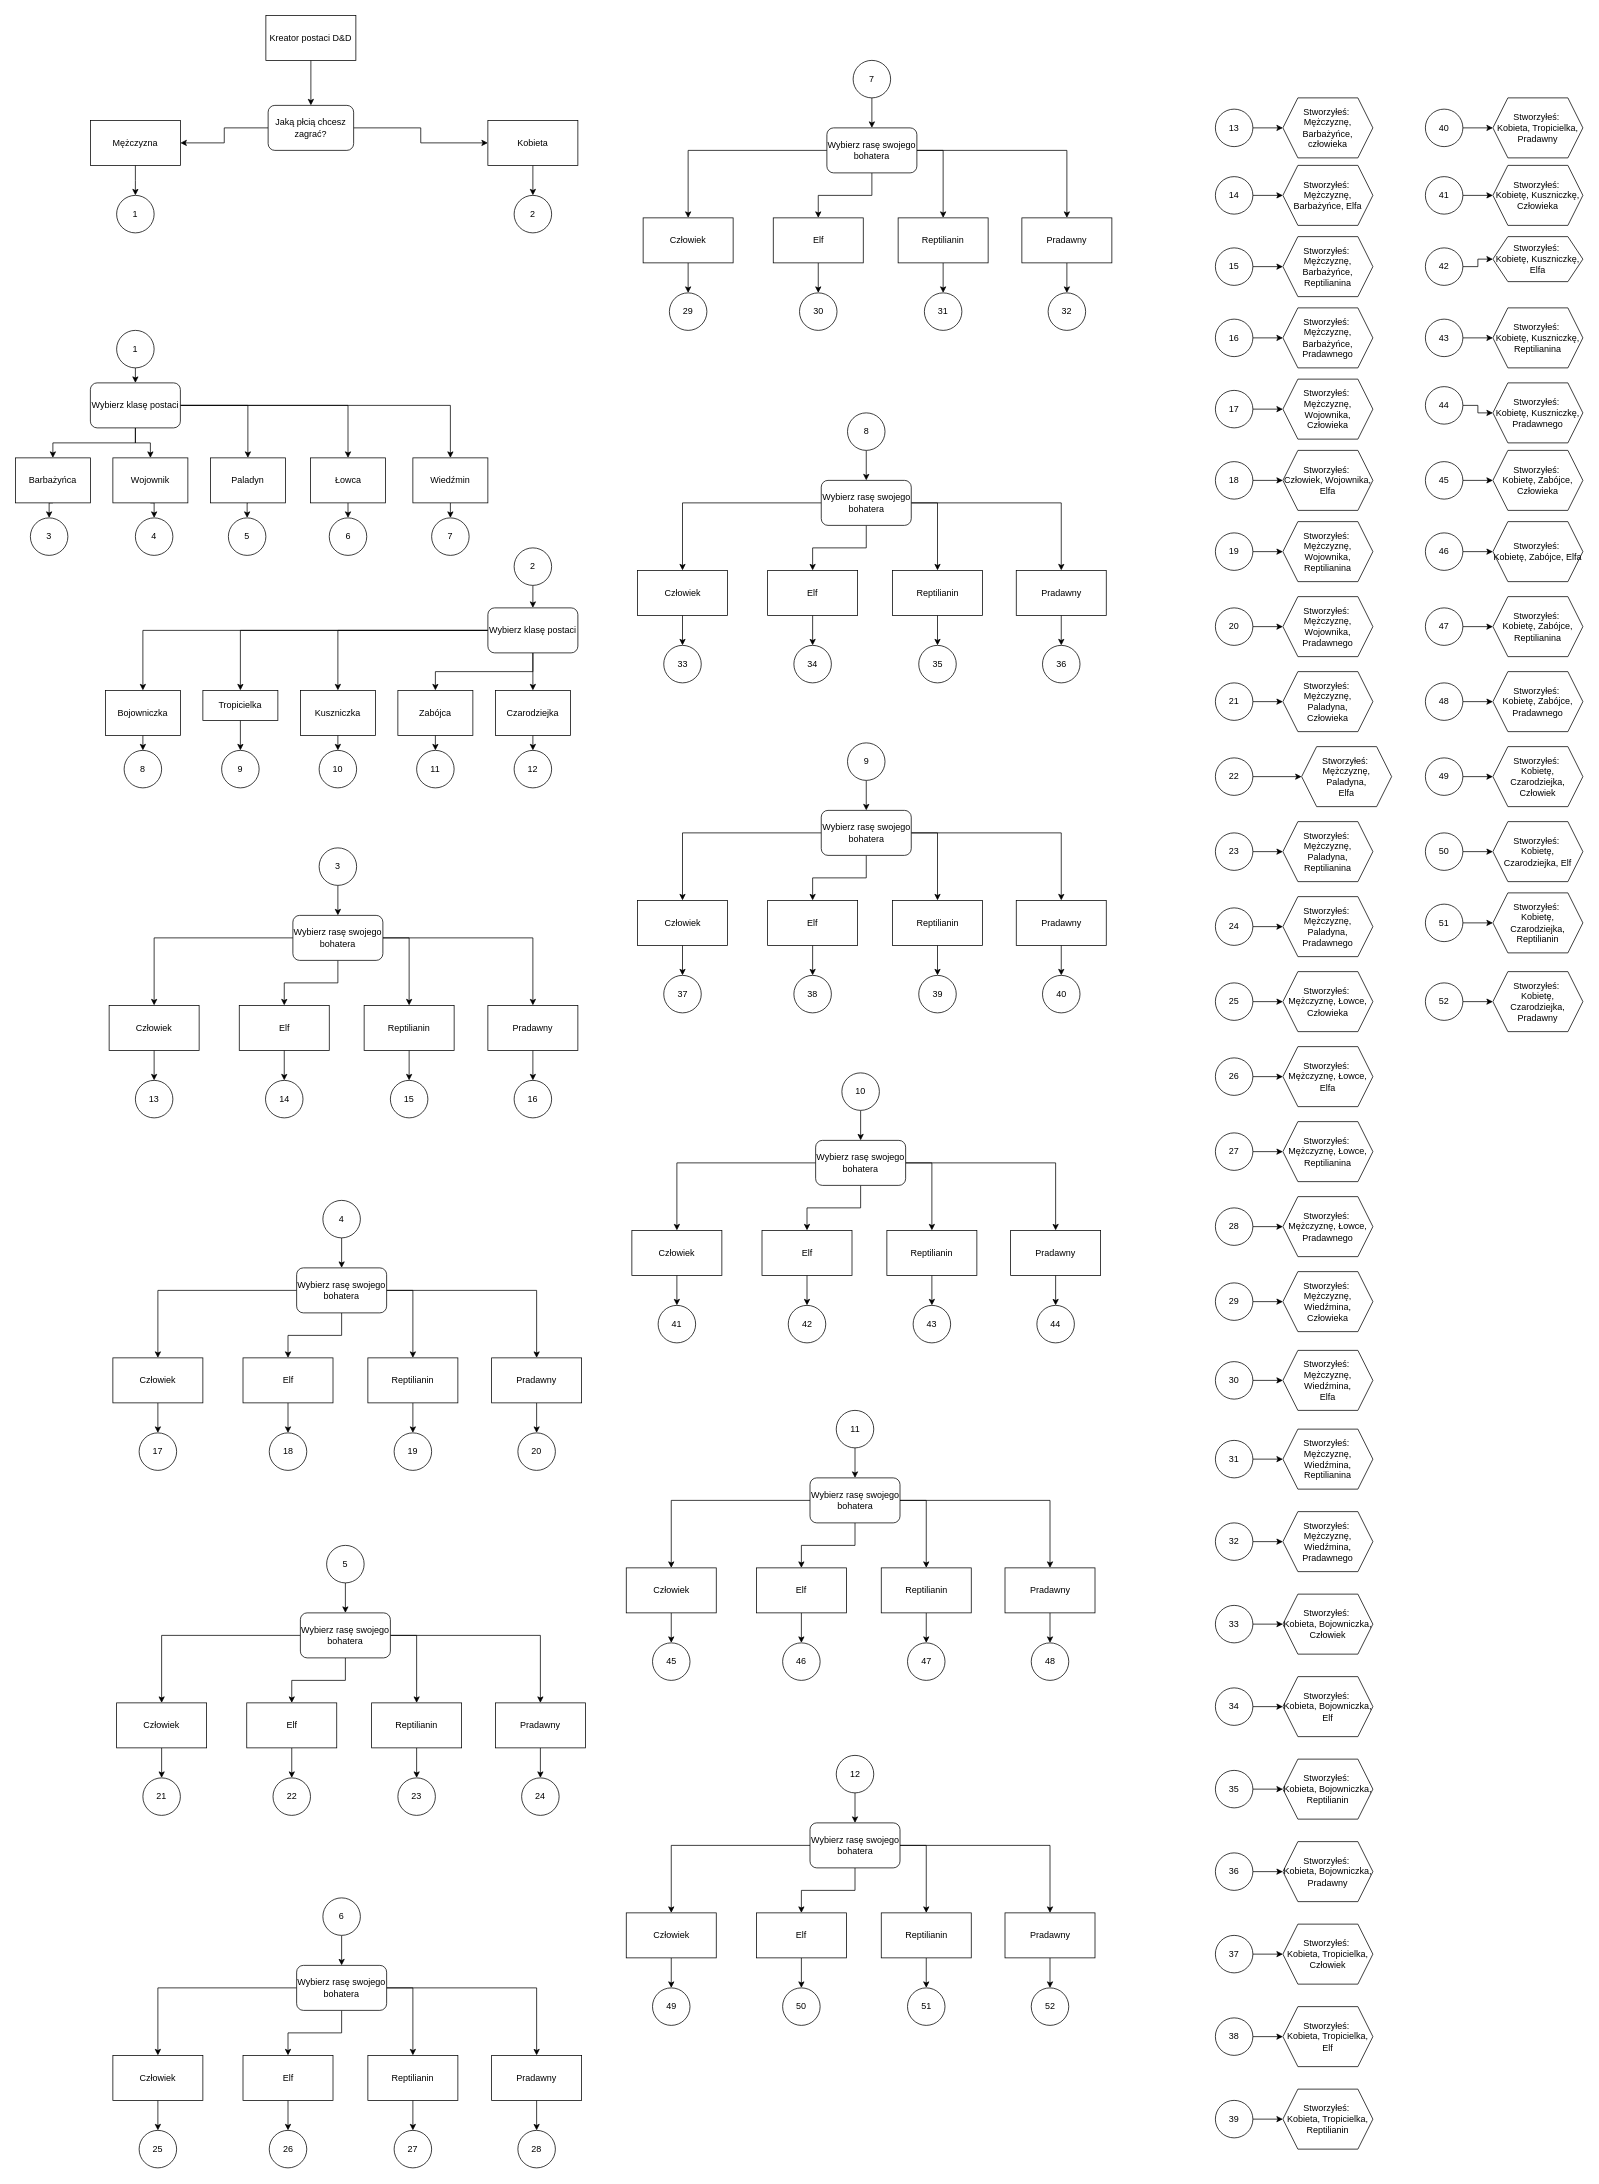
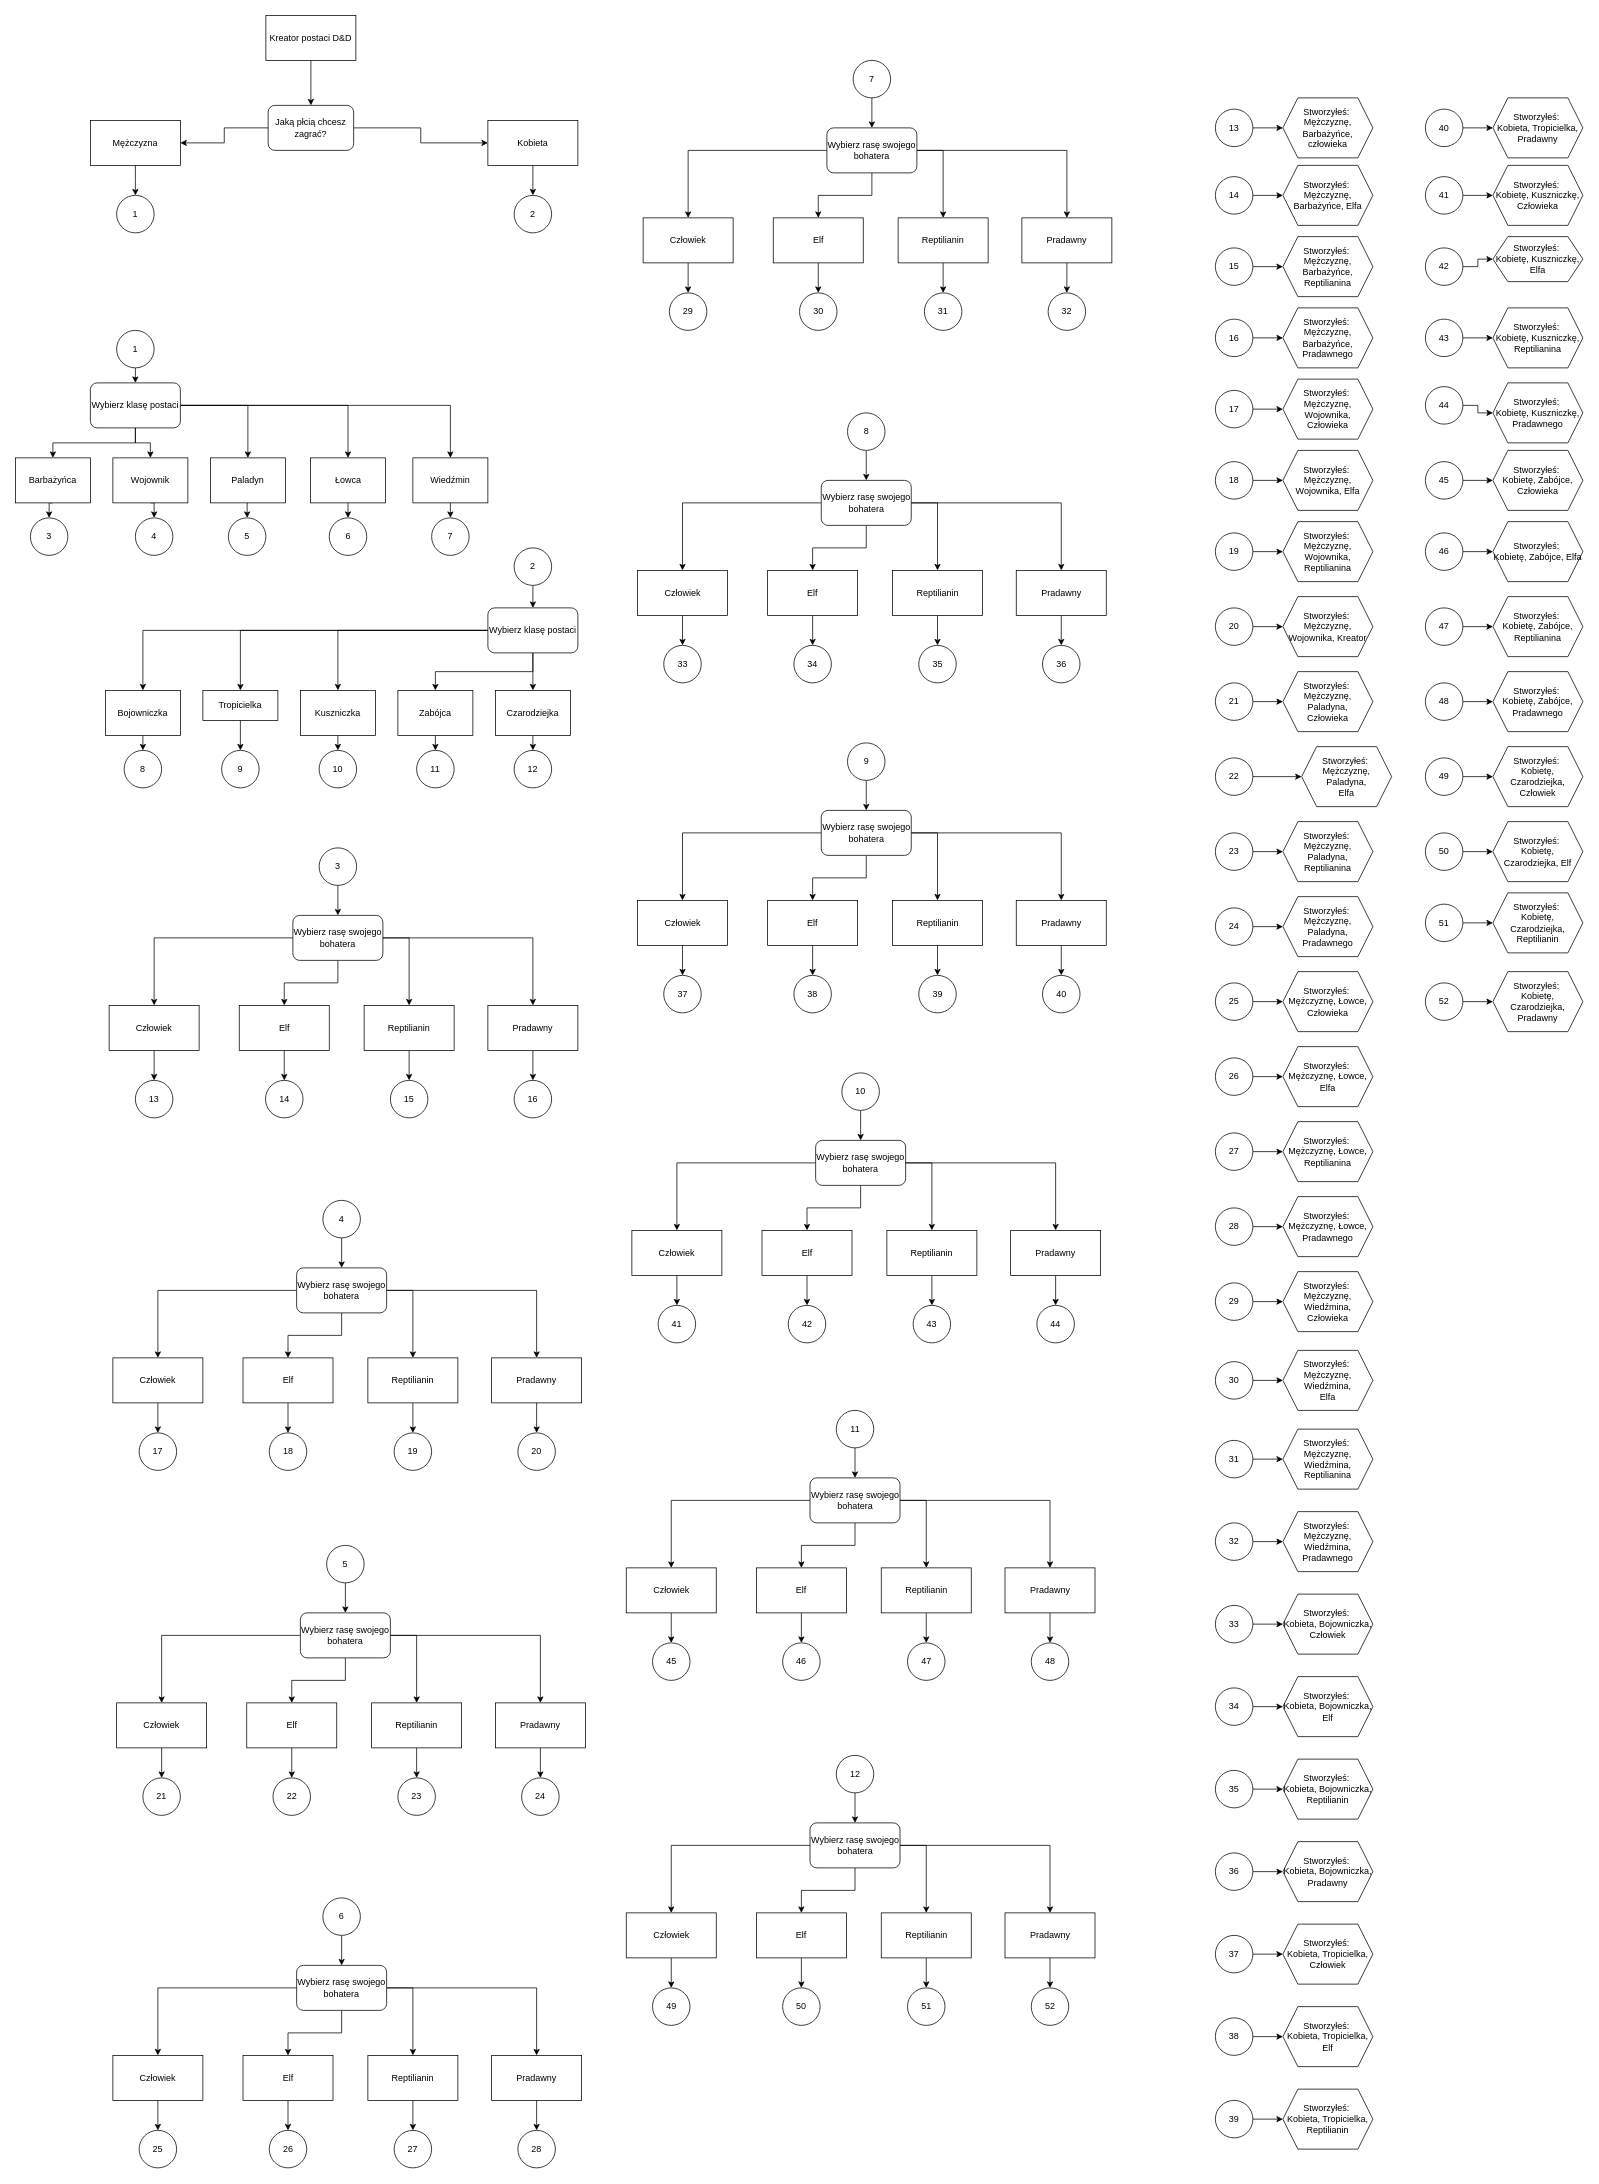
(1328, 480) -> (1328, 480)
(1328, 627) -> (1328, 627)
